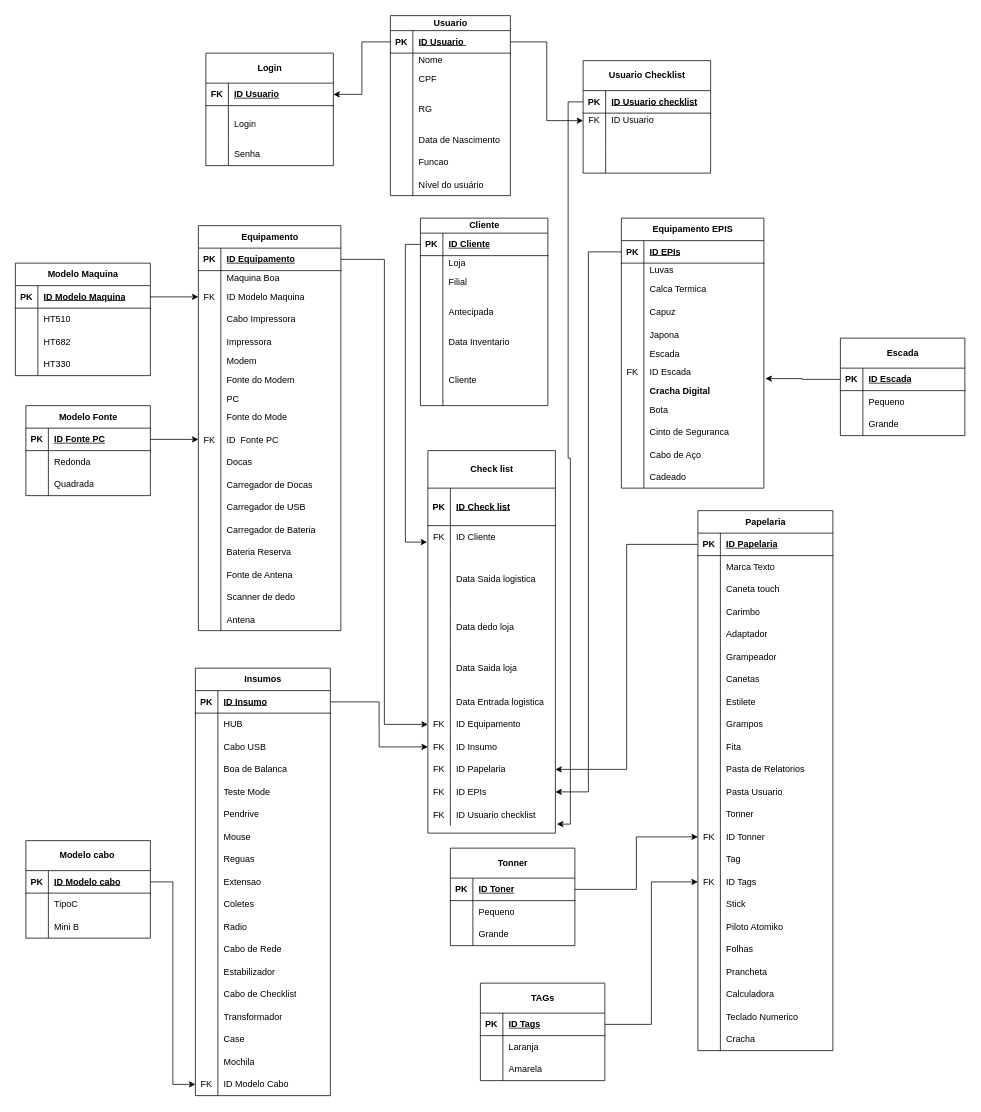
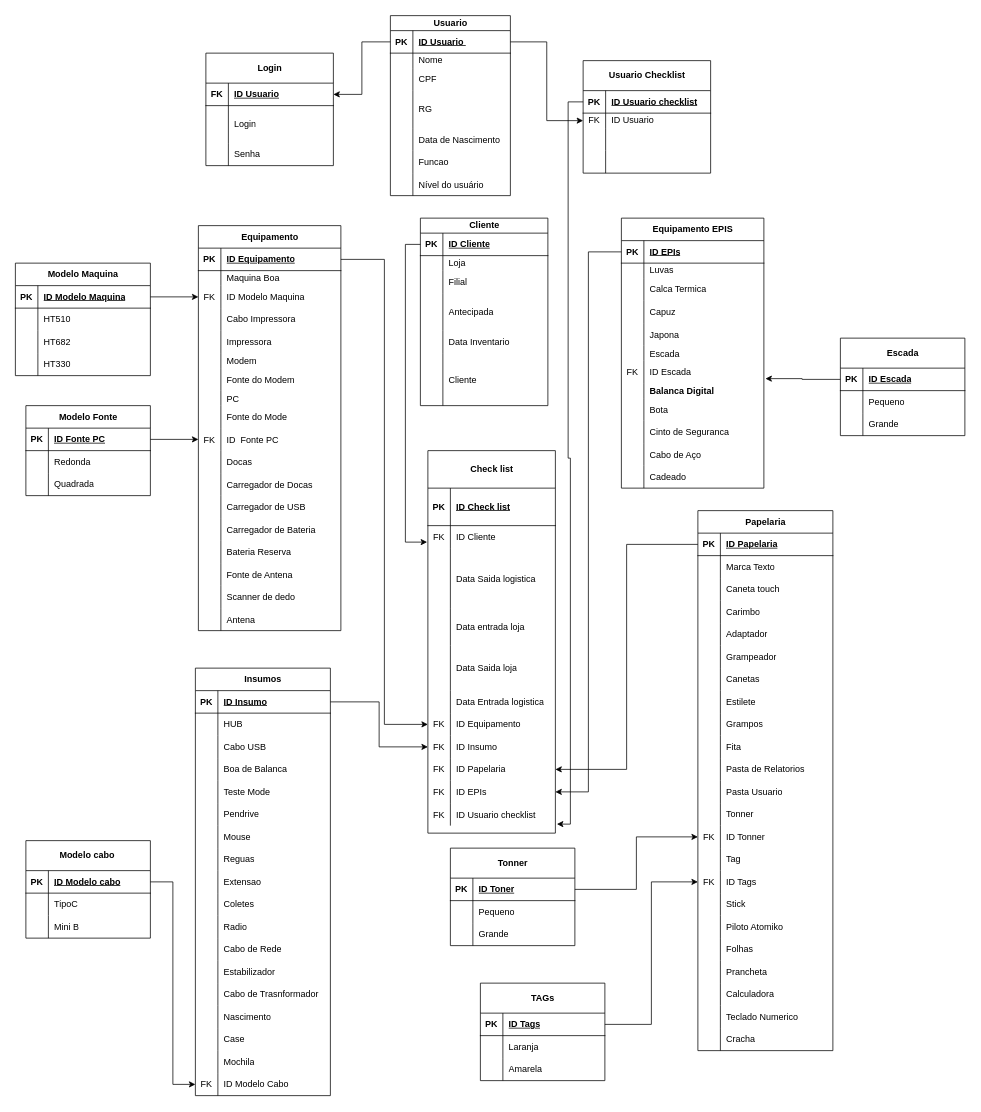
(680, 391) -> (681, 391)
(488, 627) -> (495, 627)
(262, 994) -> (274, 994)
(257, 1017) -> (248, 1017)
